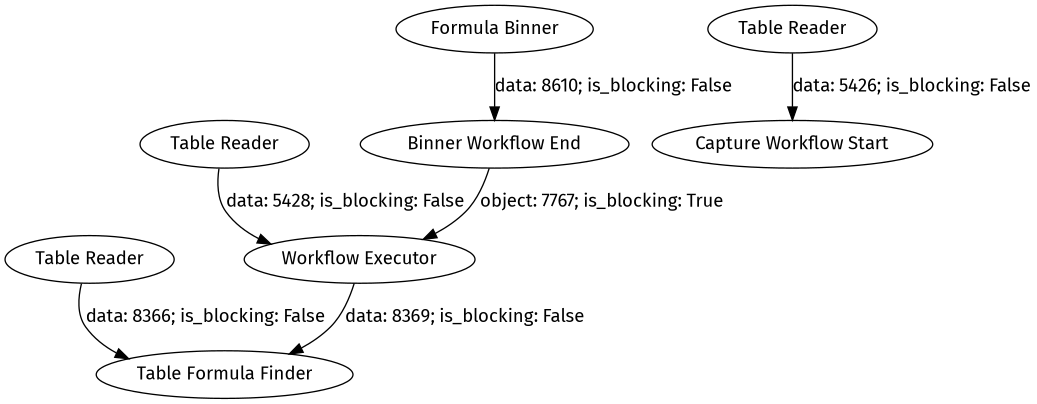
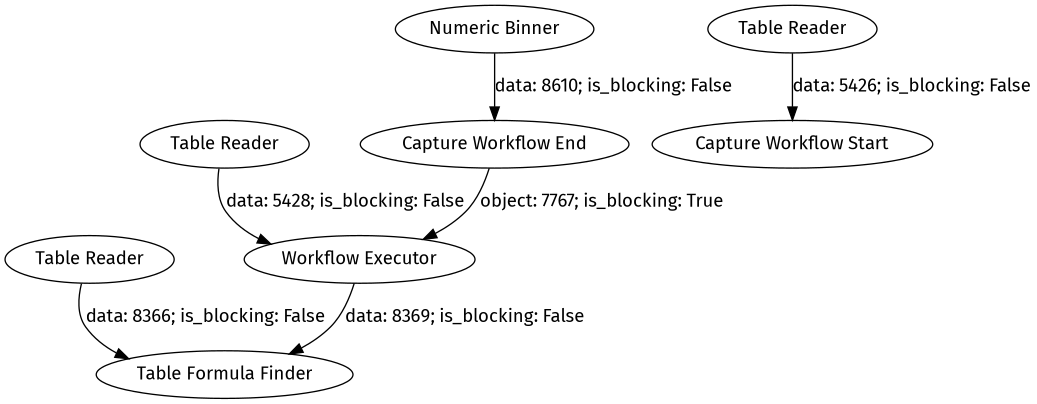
(495, 29) -> (495, 29)
(495, 144) -> (495, 144)
